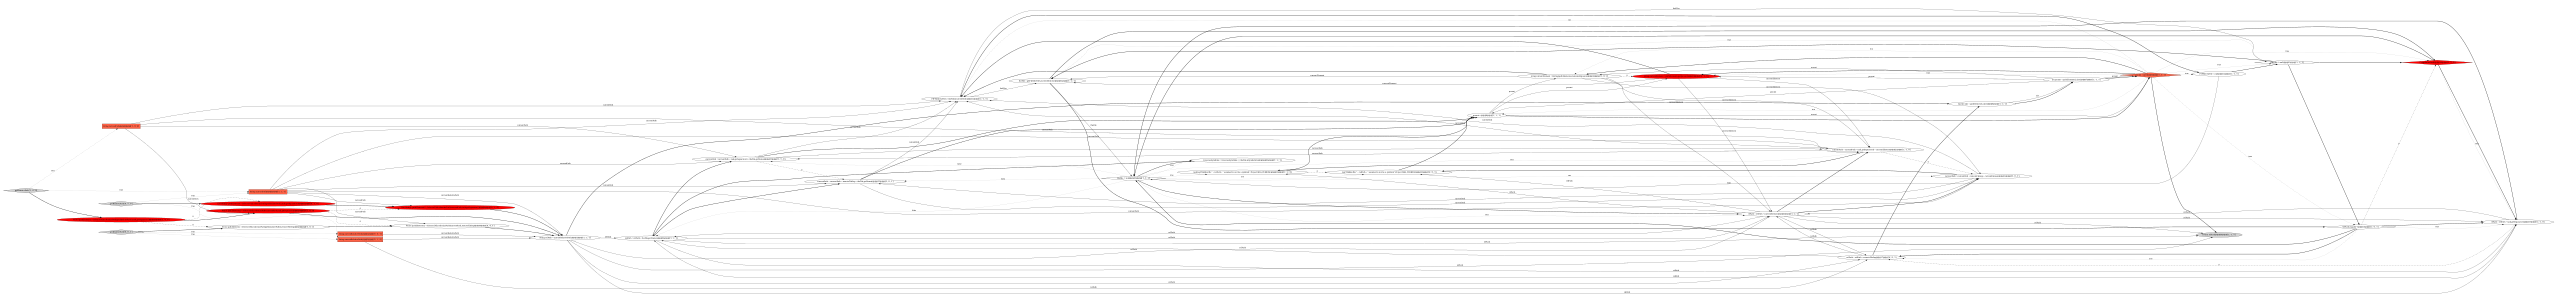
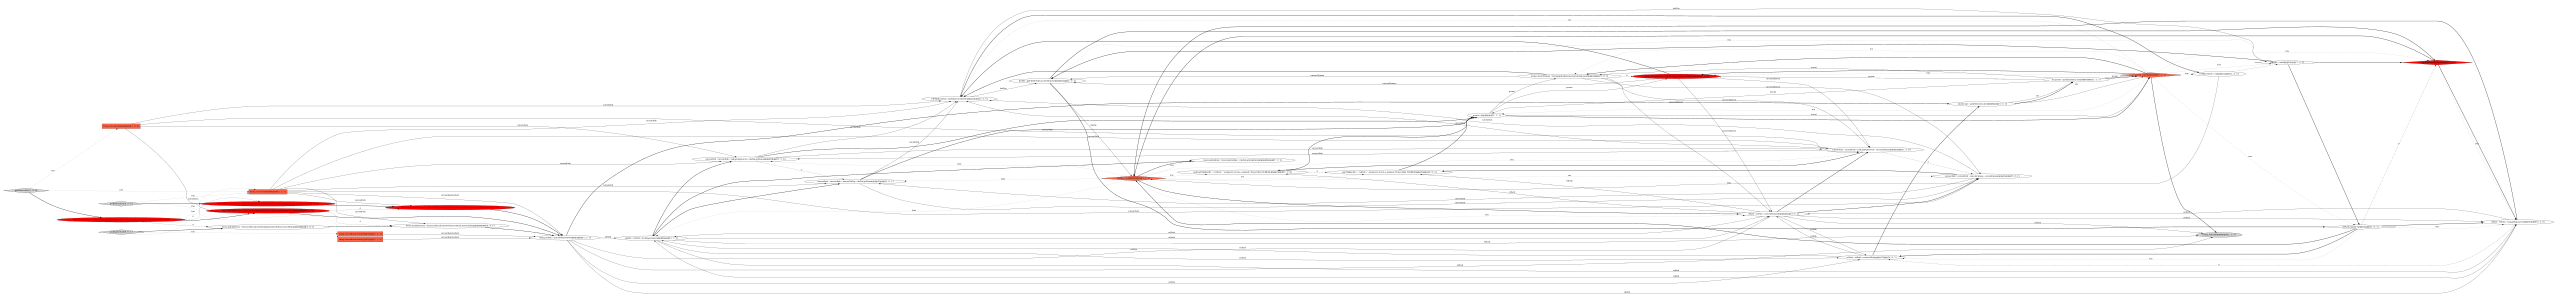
(2254, 68) -> (2254, 68)
none -> (2079, 93)
(1134, 178) -> (1134, 178)
(236, 237) -> (195, 214)
(1114, 288) -> (1246, 260)
